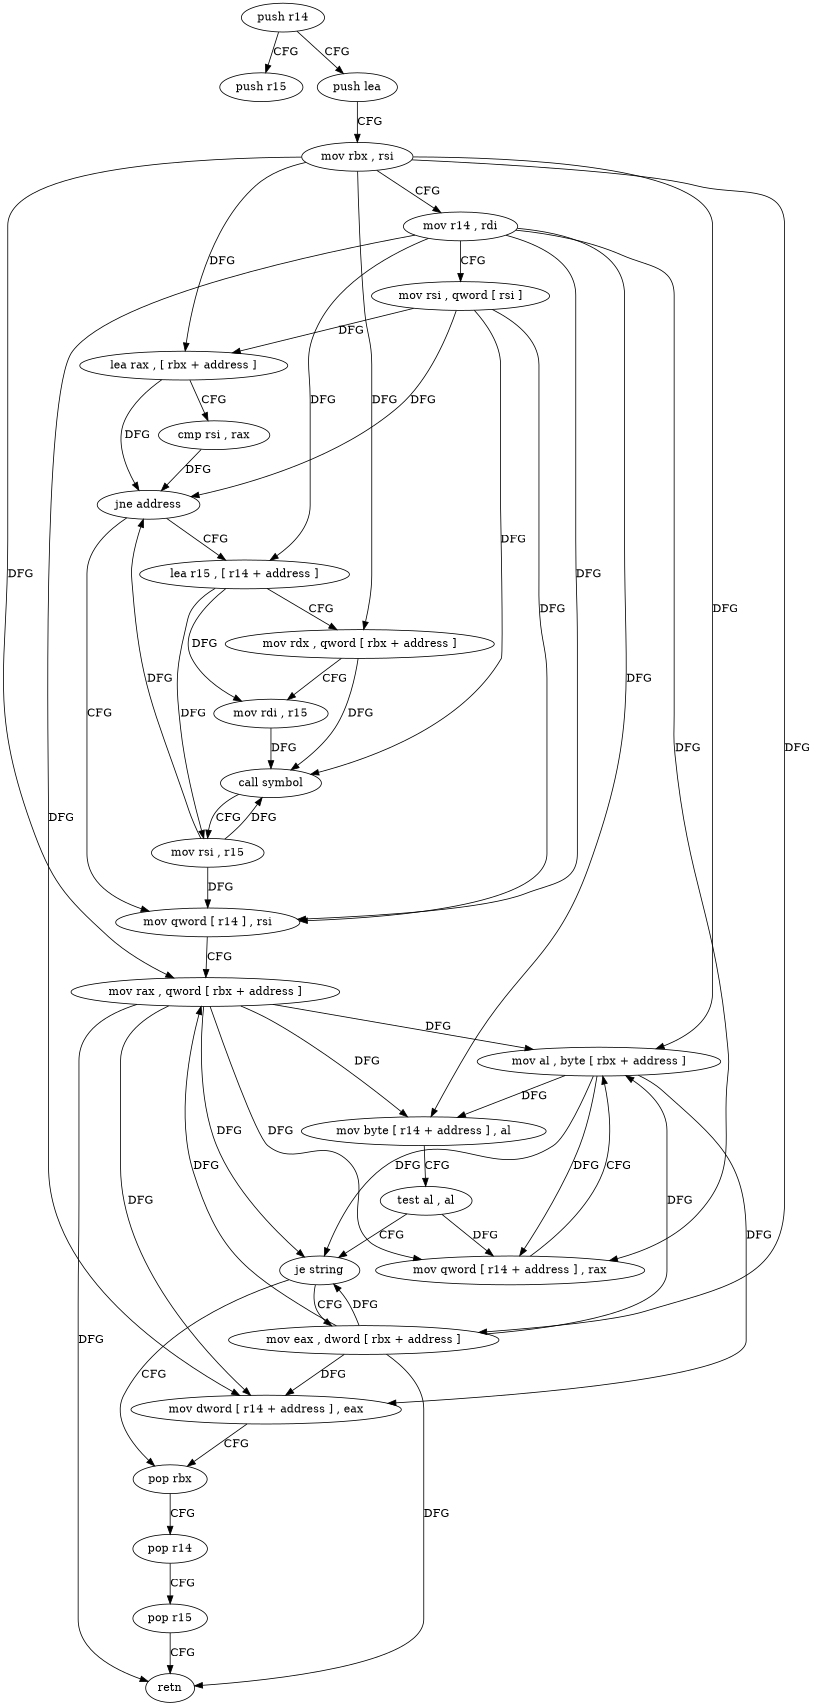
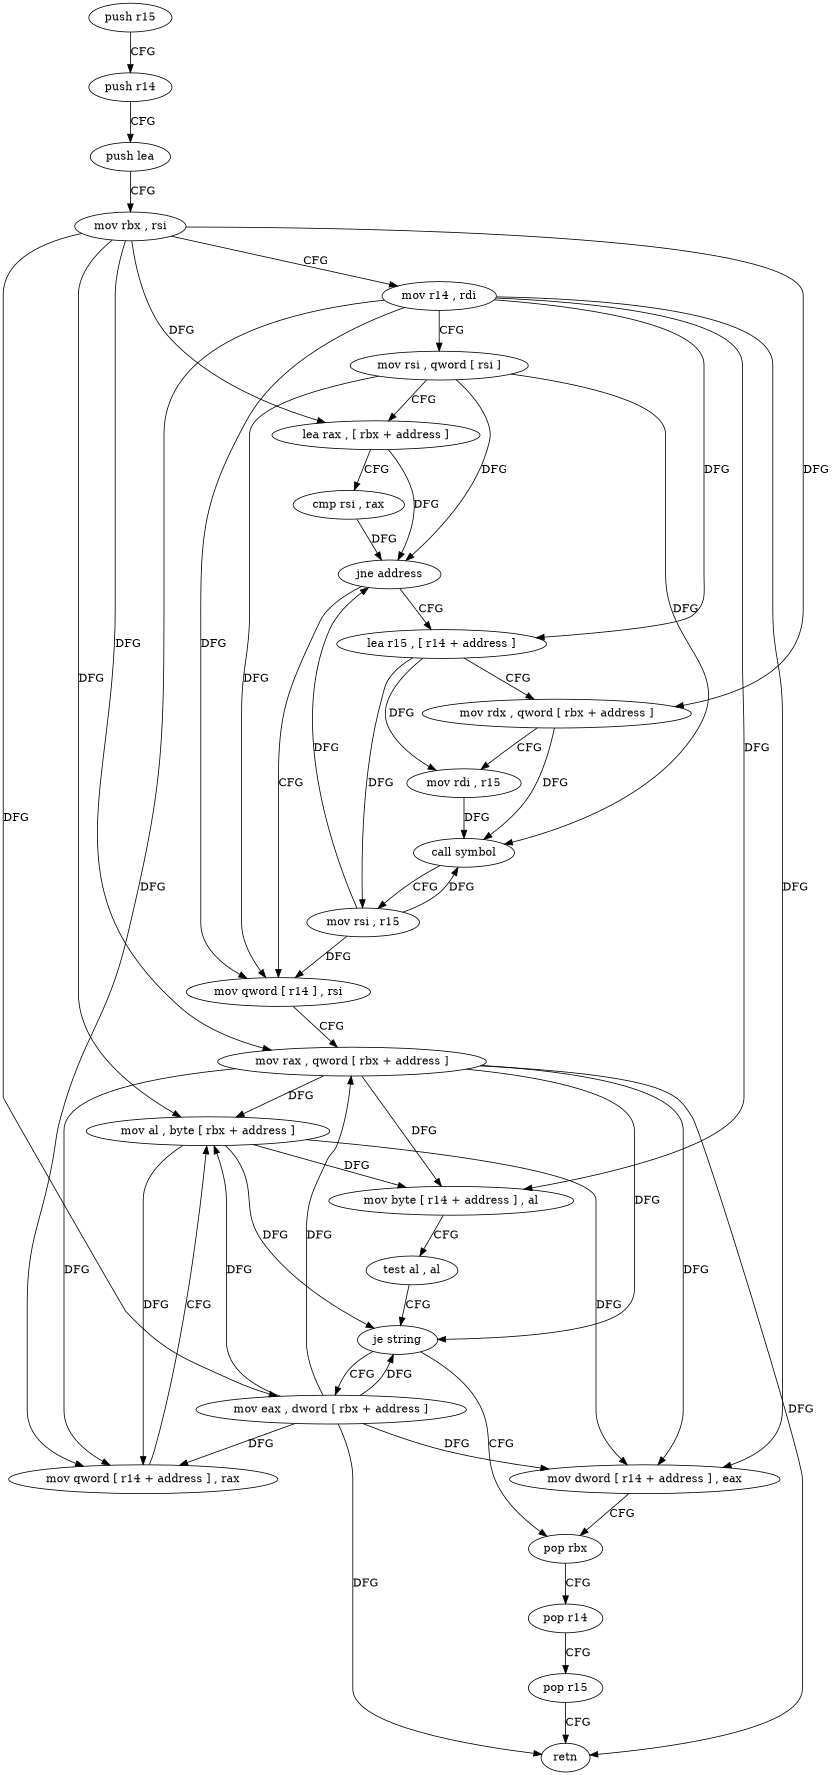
(273, 49) -> (130, 48)
(351, 331) -> (424, 400)
(464, 1233) -> (241, 1443)
